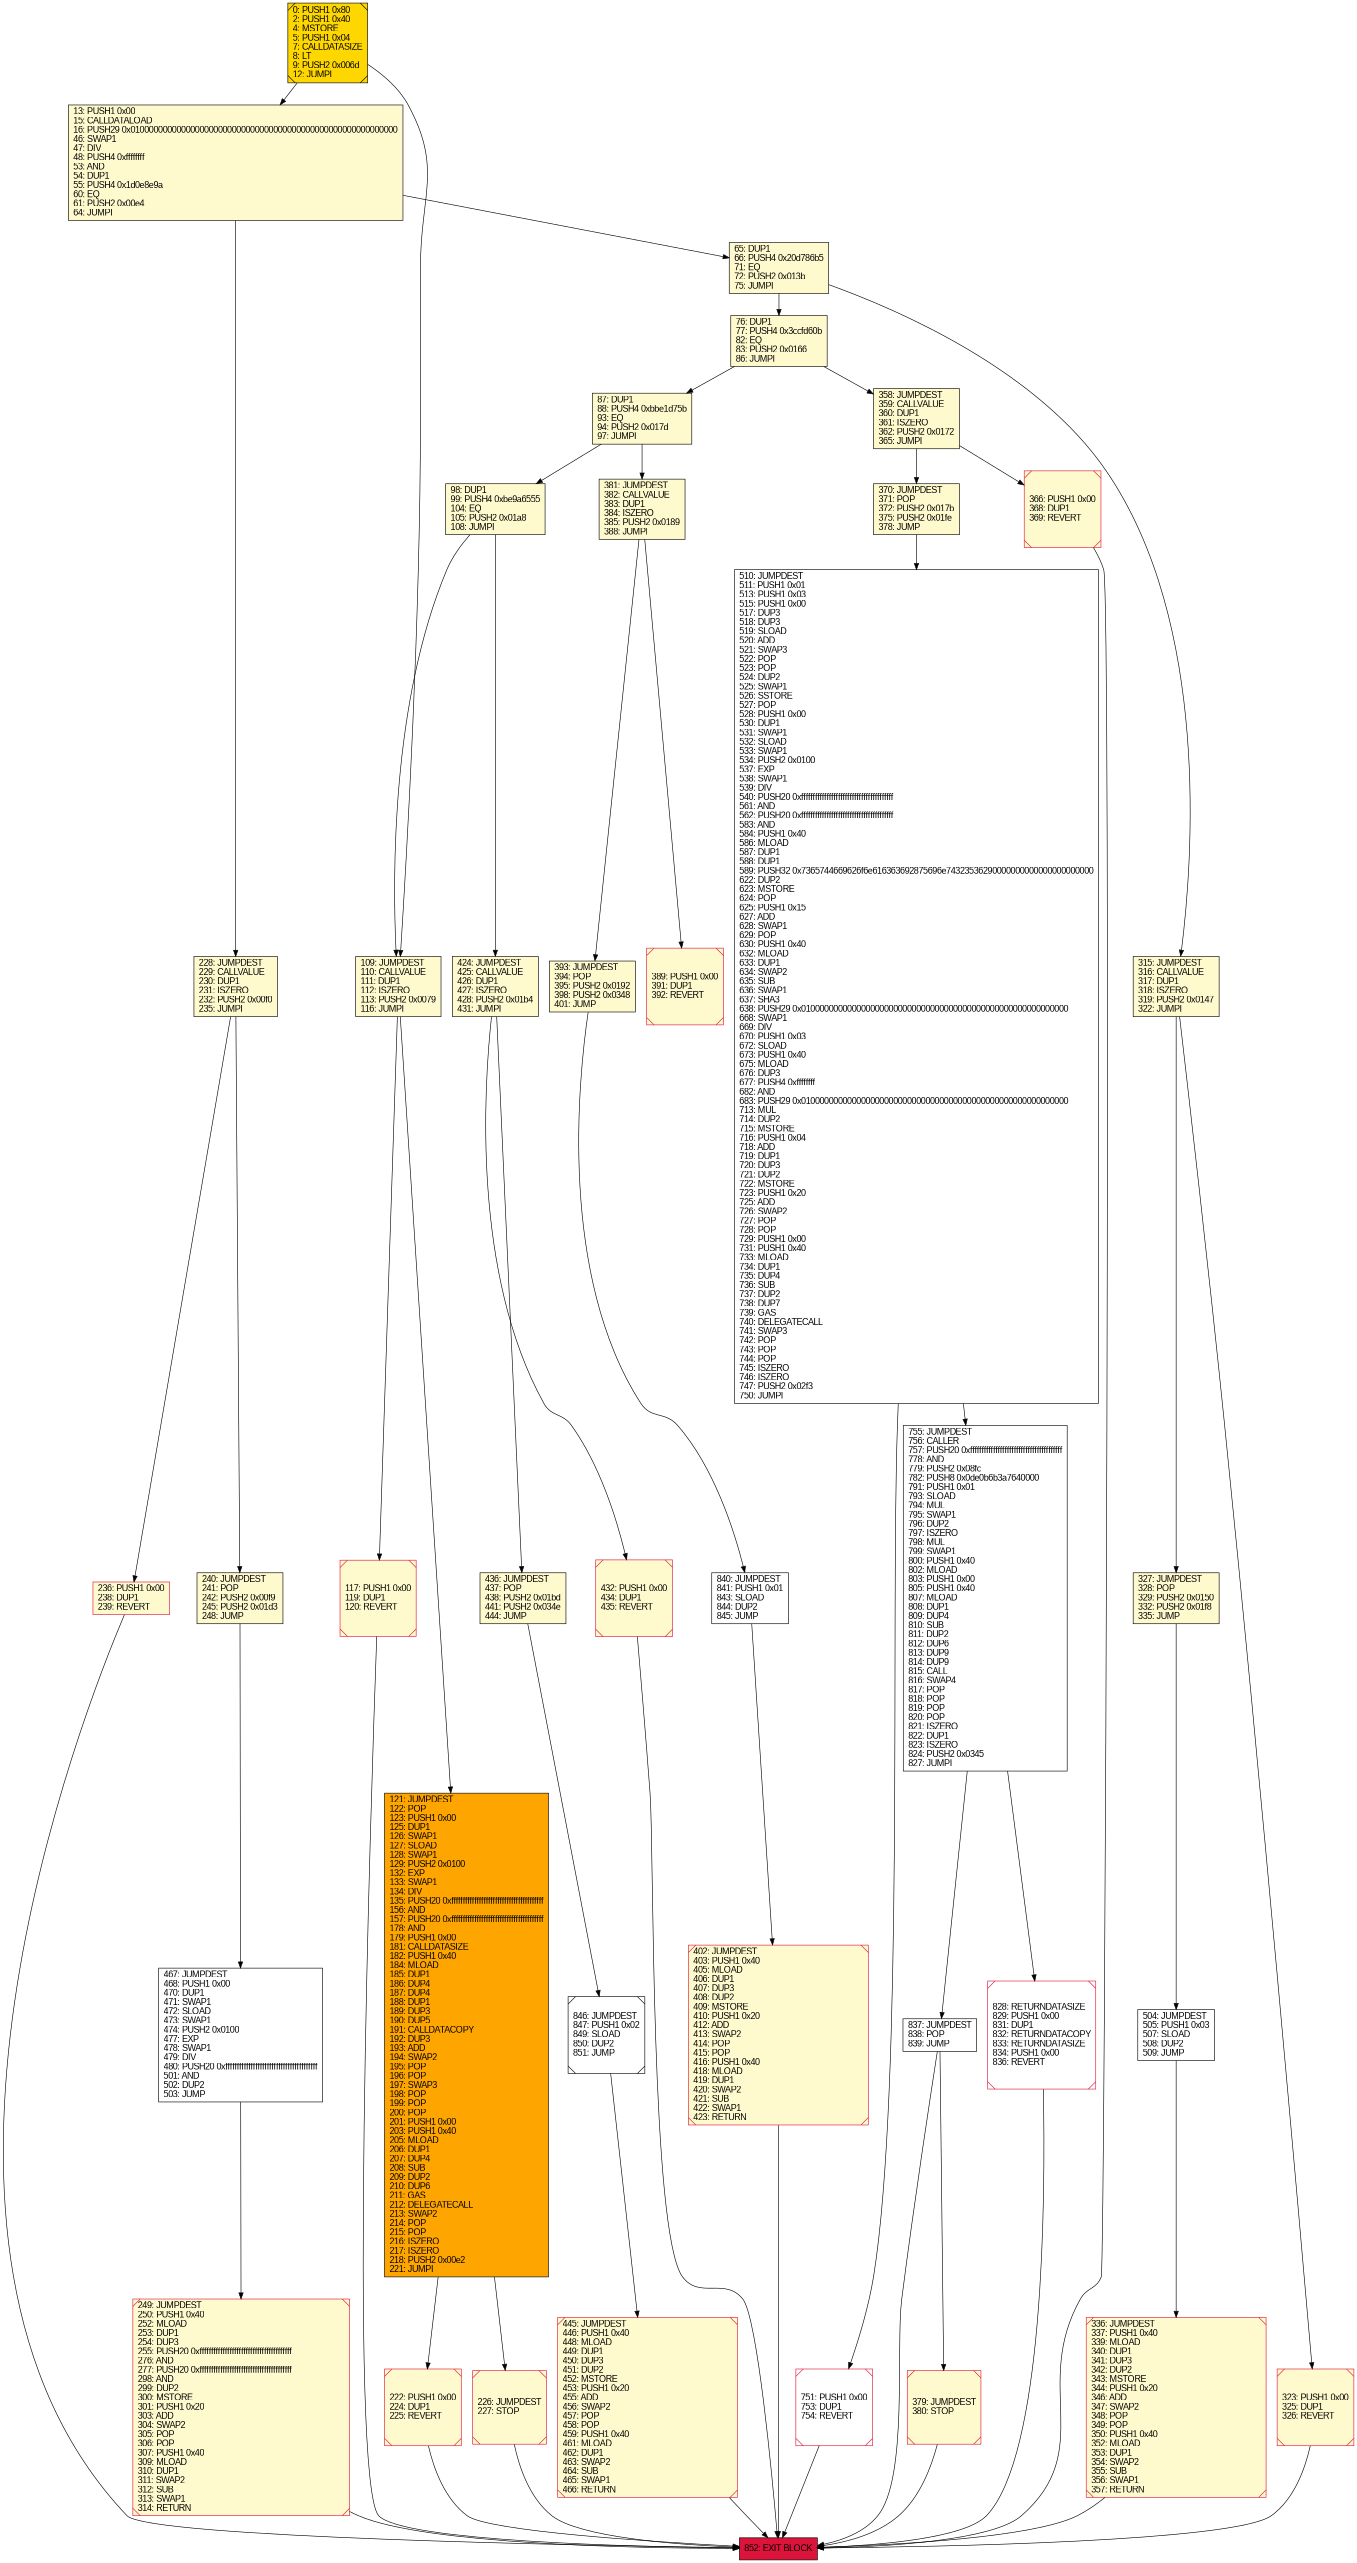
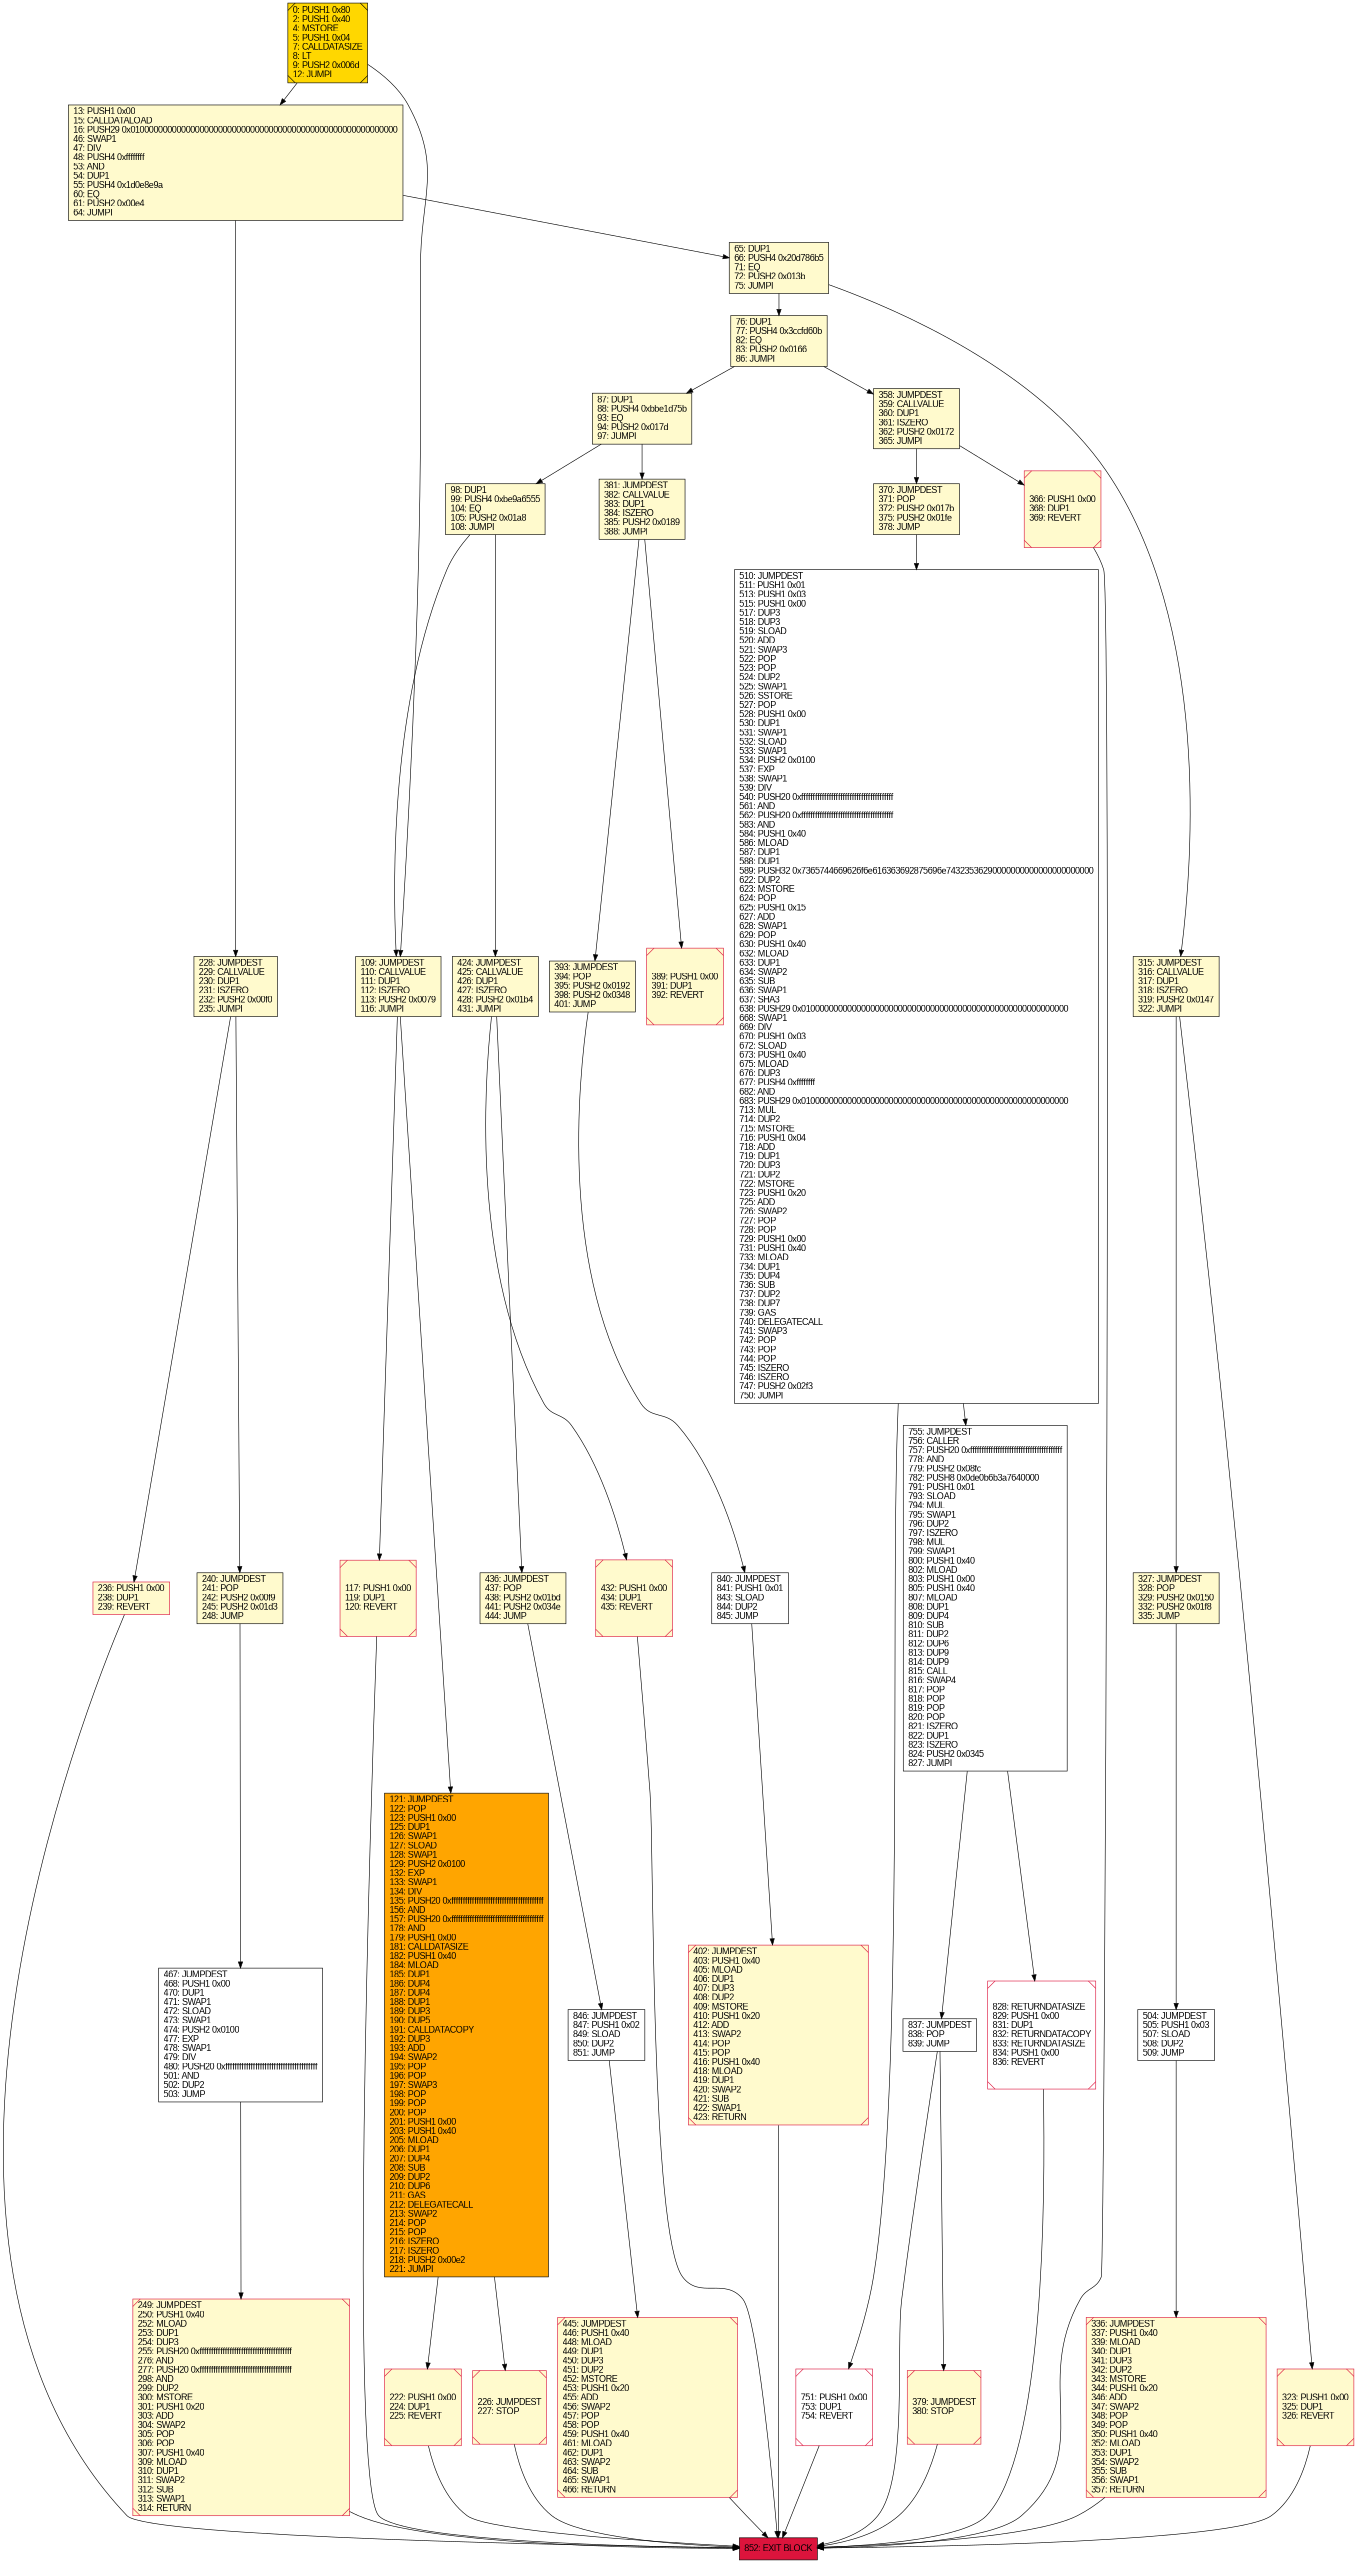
(606, 2035) -> (606, 2035)
